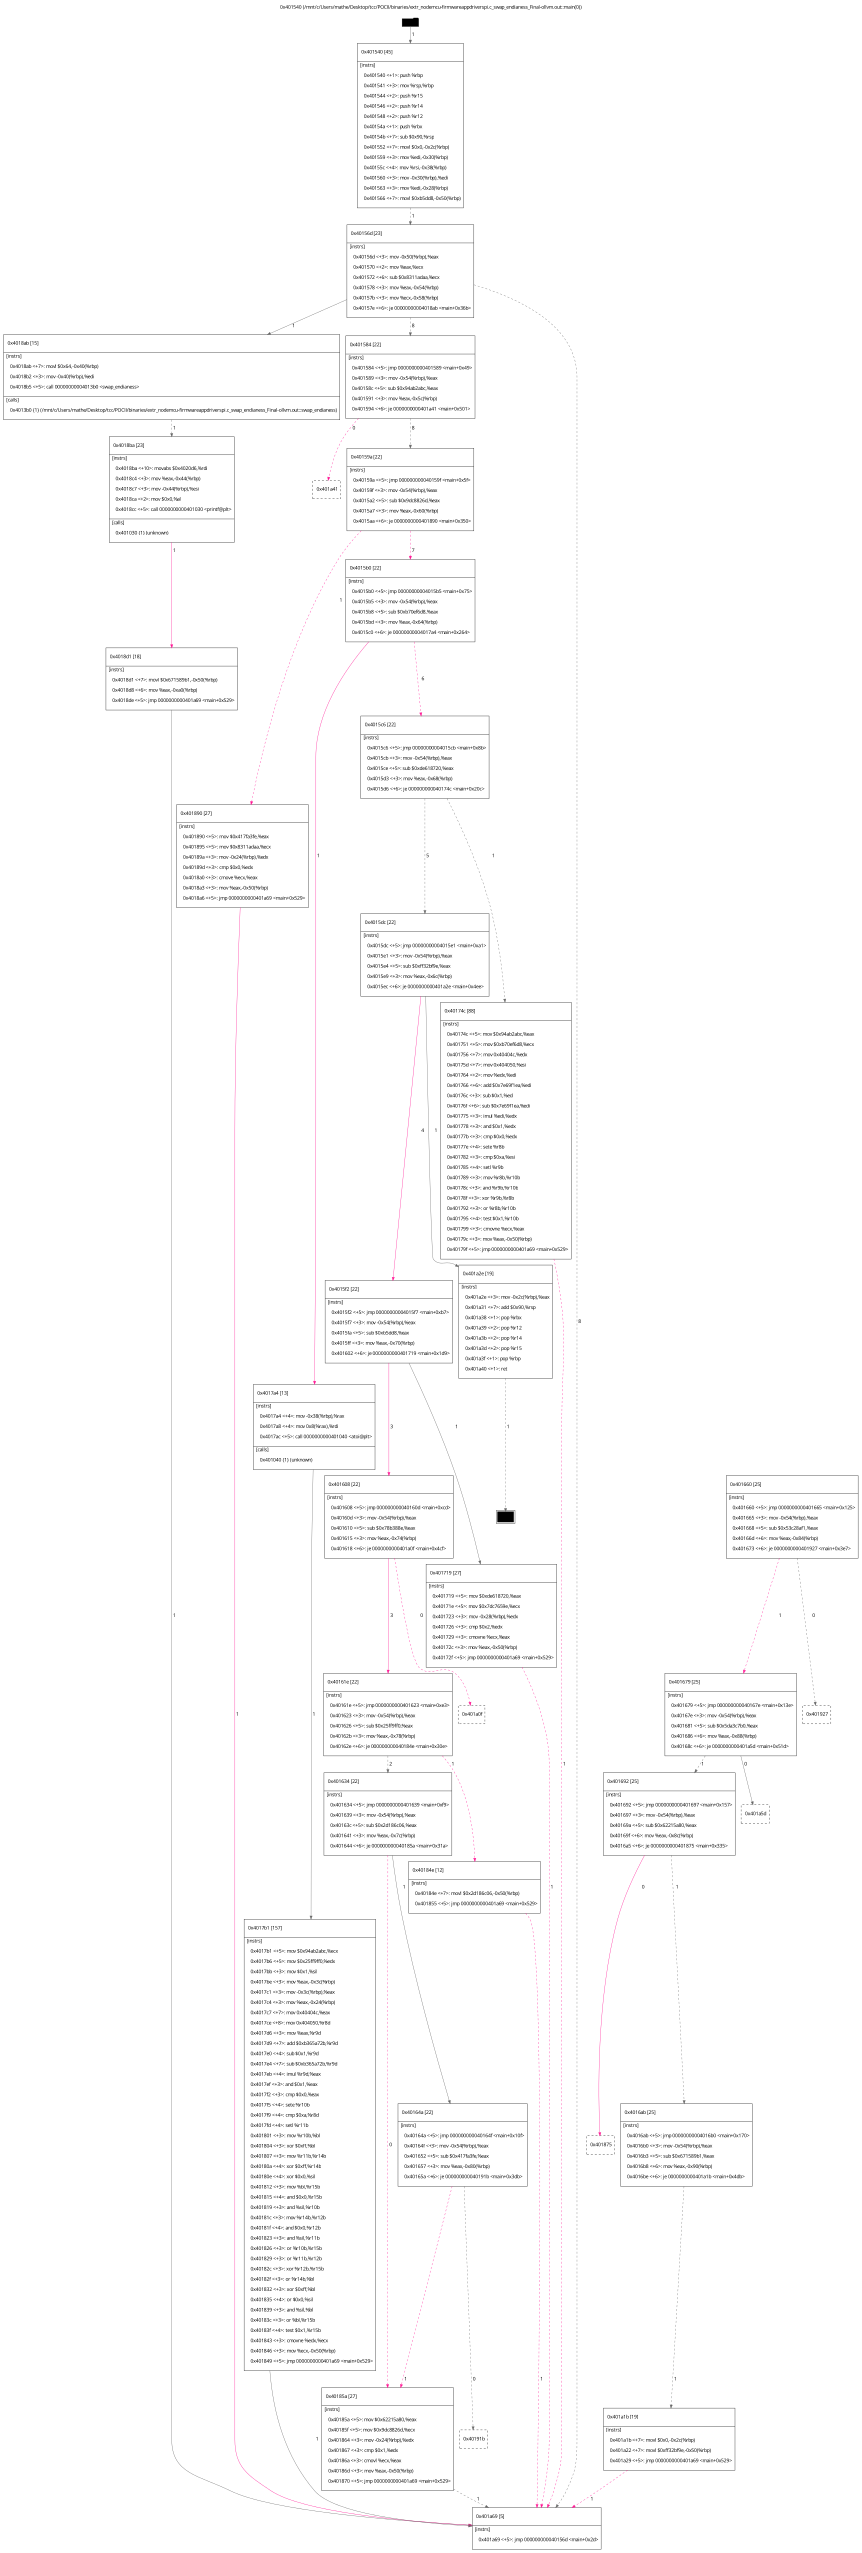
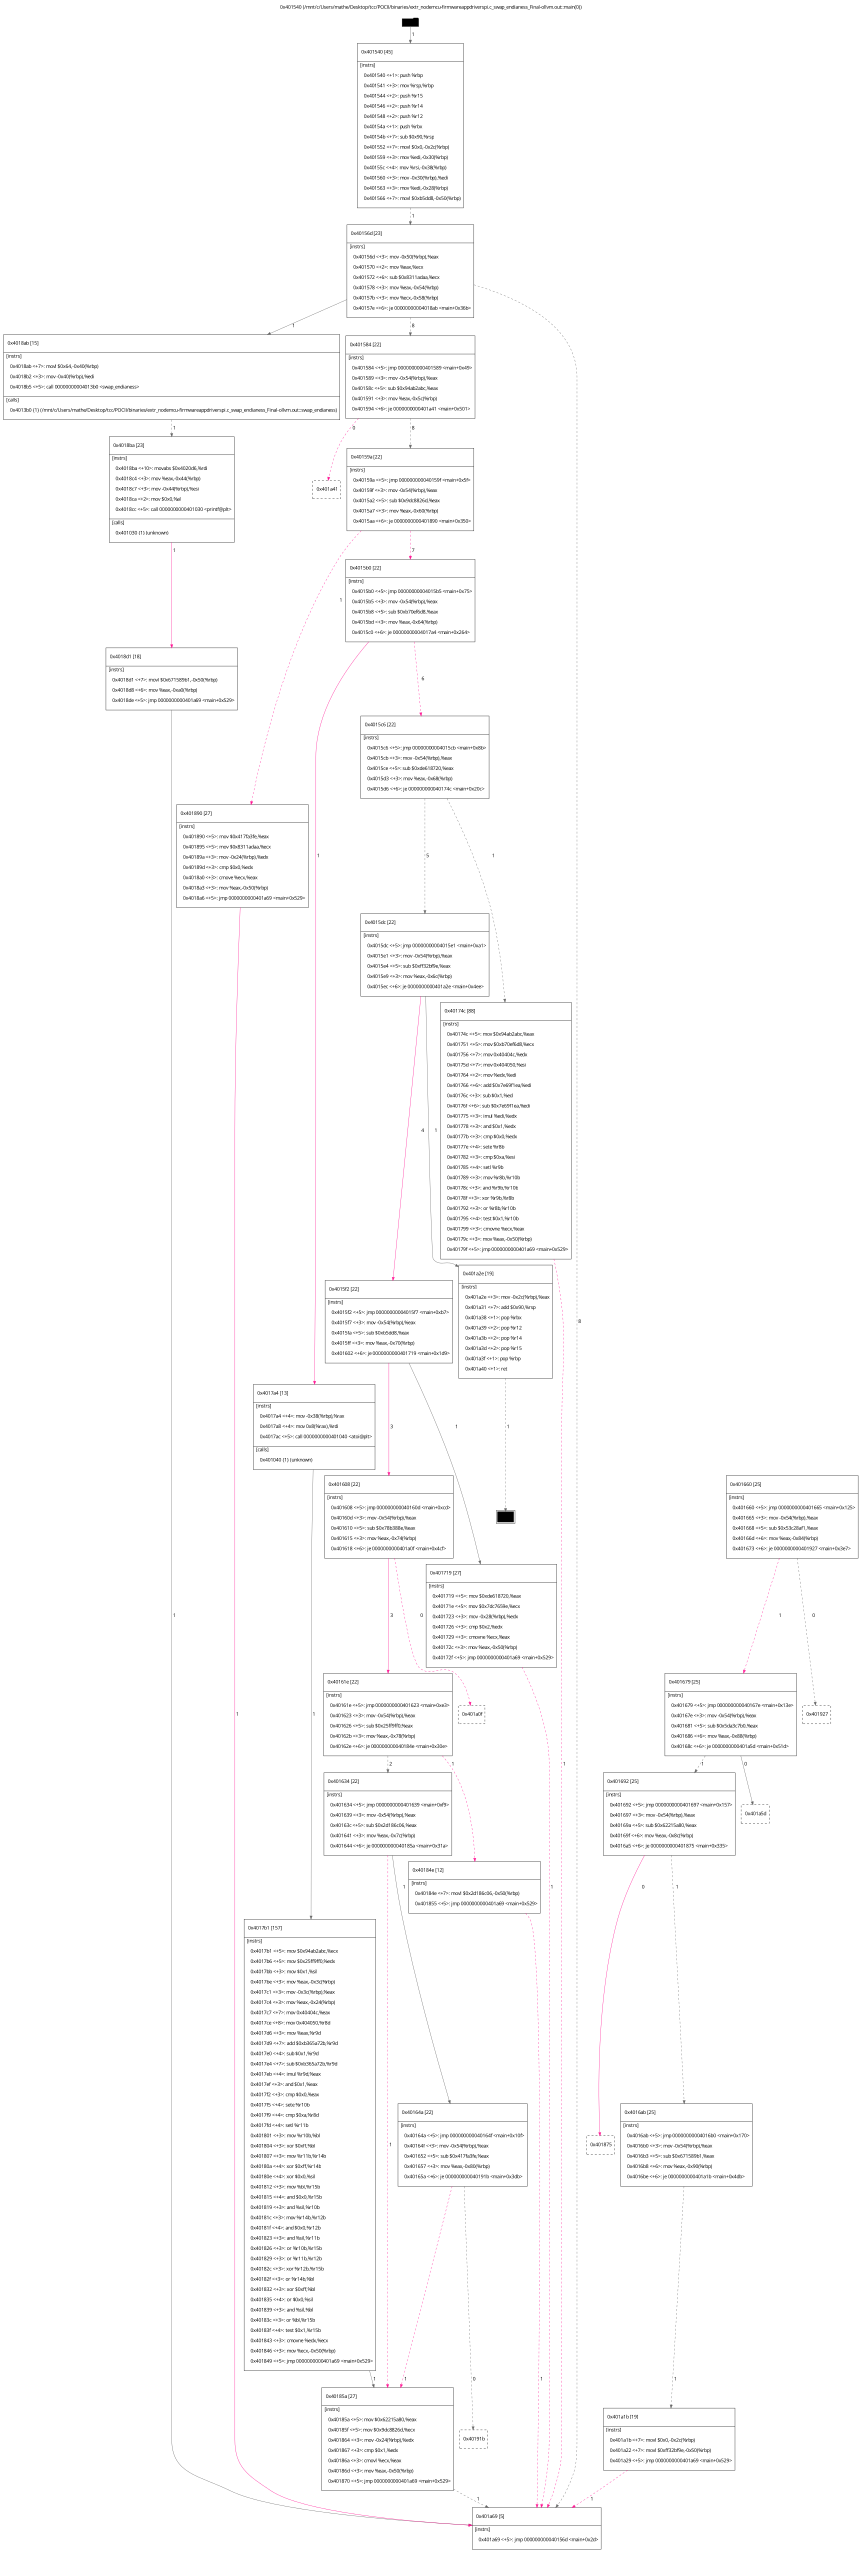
(390, 2145) -> (390, 2145)
(327, 2500) -> (371, 2378)
